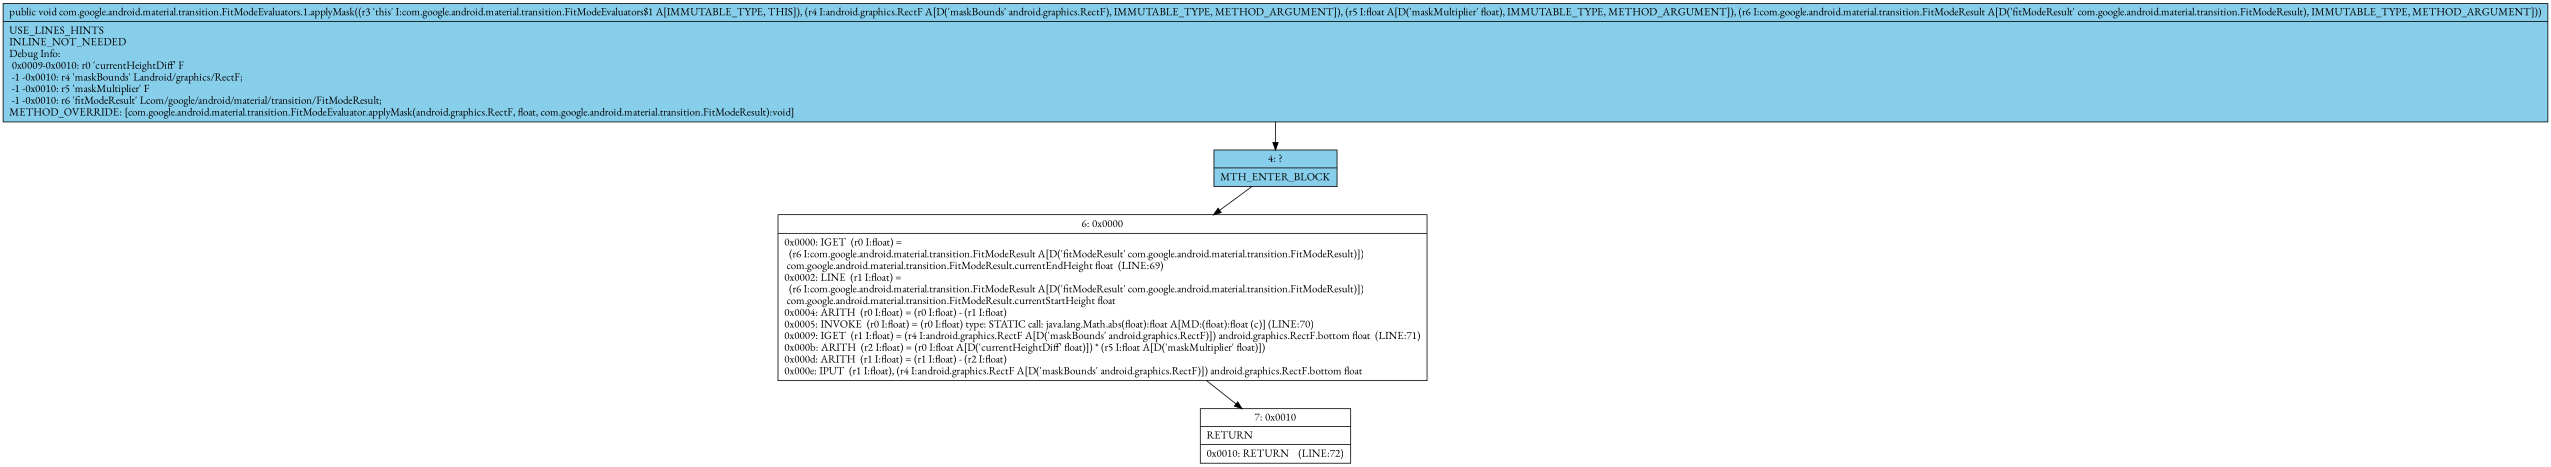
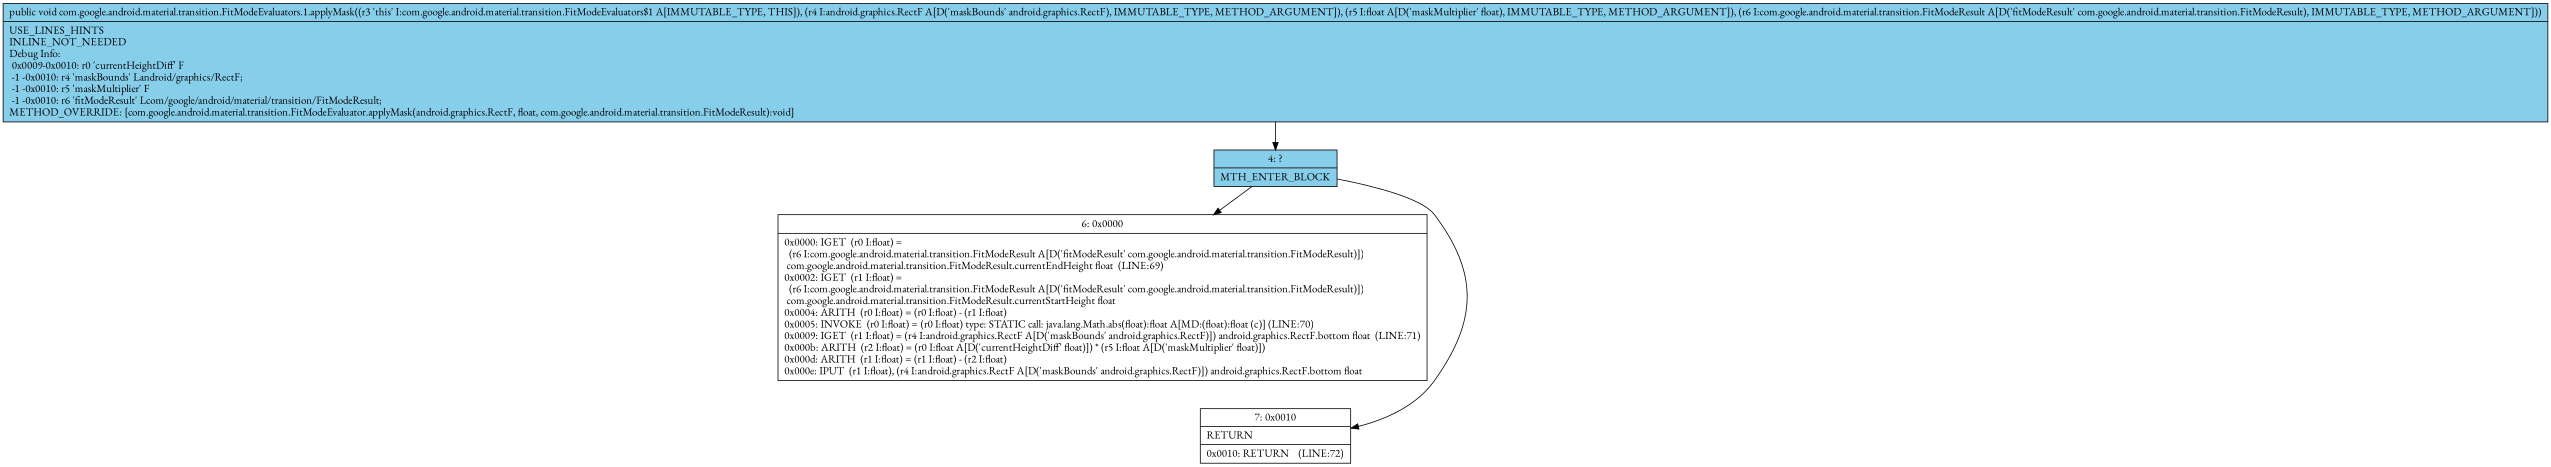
(844, 277) -> (845, 277)
(1221, 392) -> (1467, 290)
